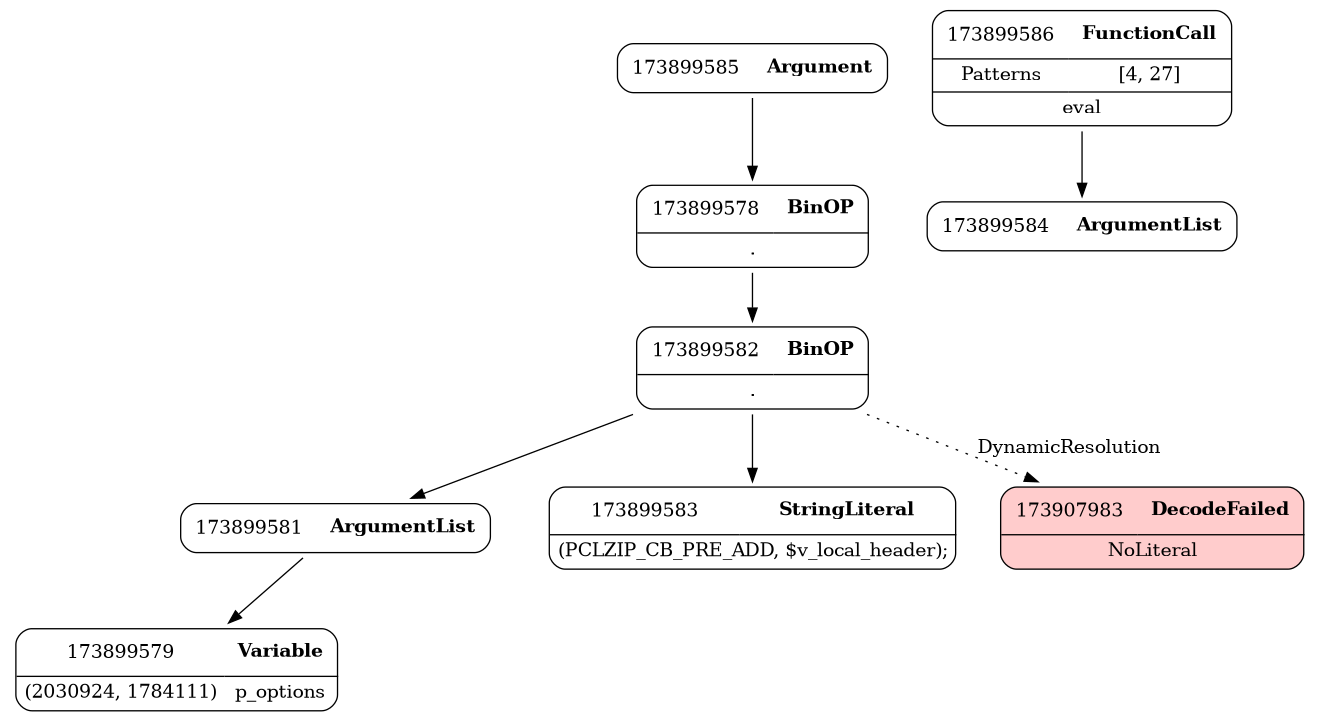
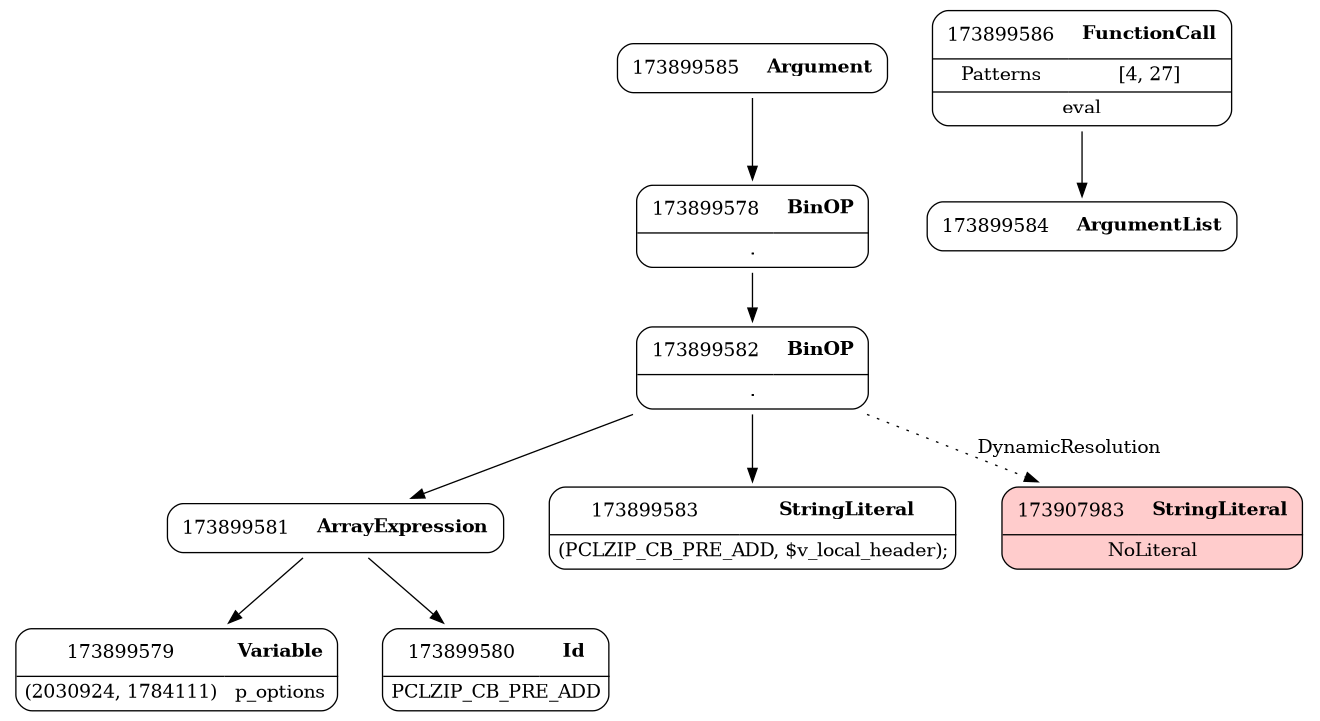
(1220, 510) -> (1220, 510)
(403, 527) -> (403, 527)
none -> (496, 670)
